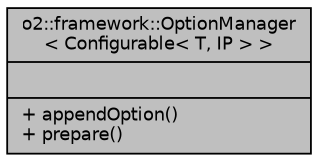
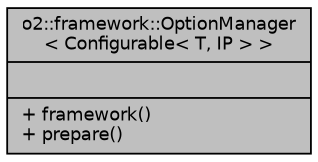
(101, 115) -> (87, 115)
